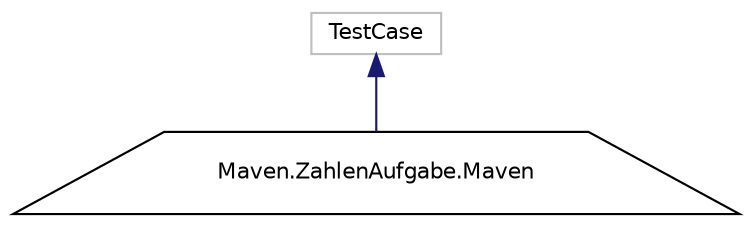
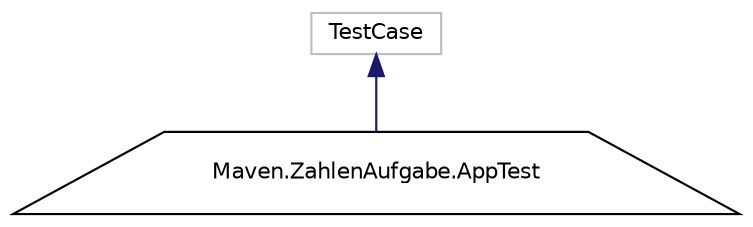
(376, 173) -> (376, 173)
